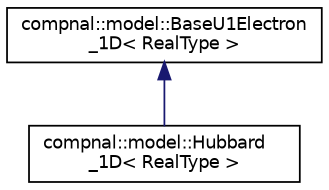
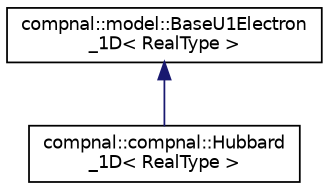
(164, 154) -> (164, 154)
